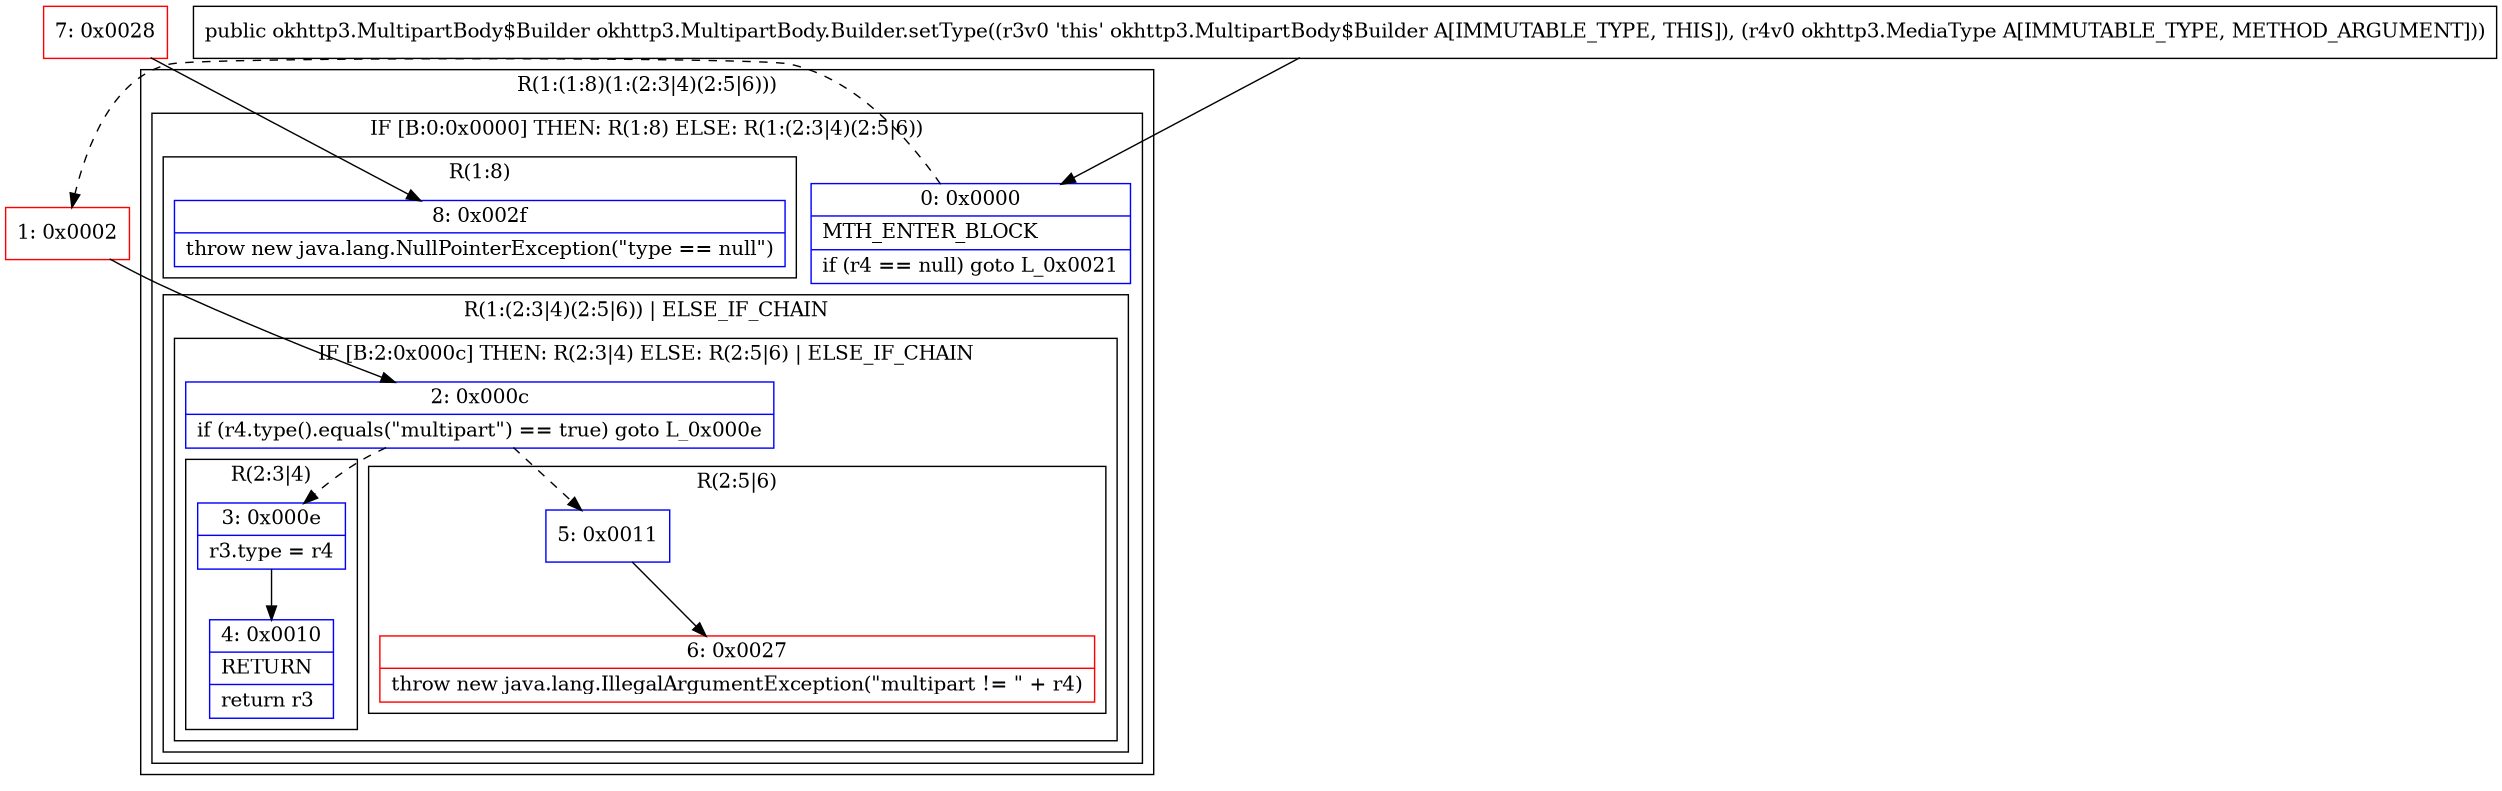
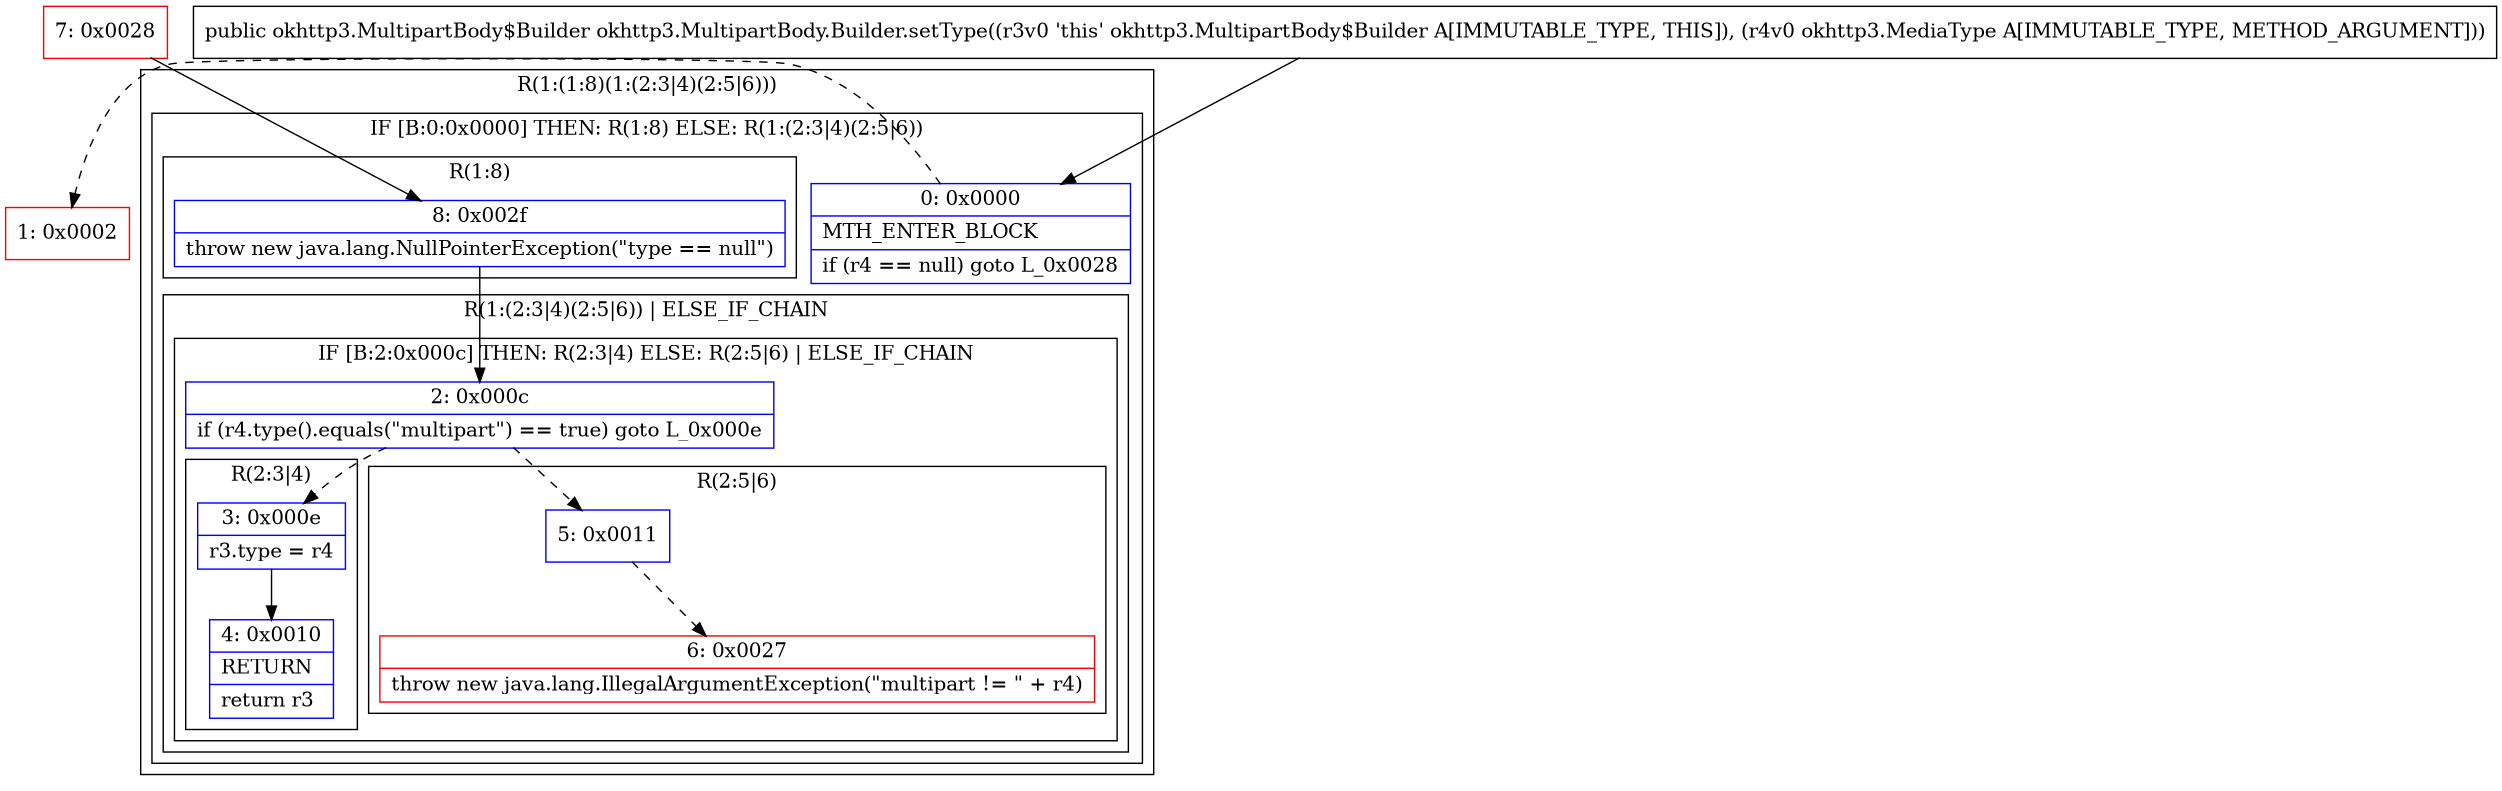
(971, 266) -> (971, 266)
(244, 322) -> (480, 317)
(664, 594) -> (664, 594)
